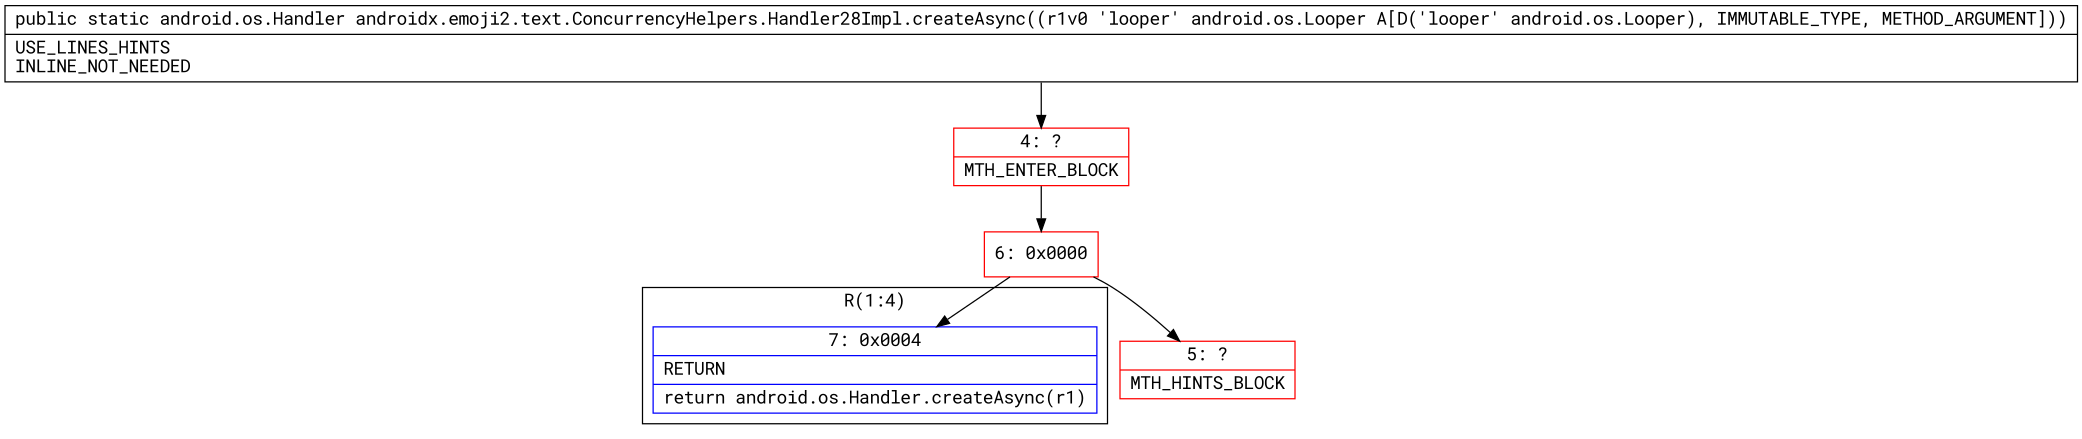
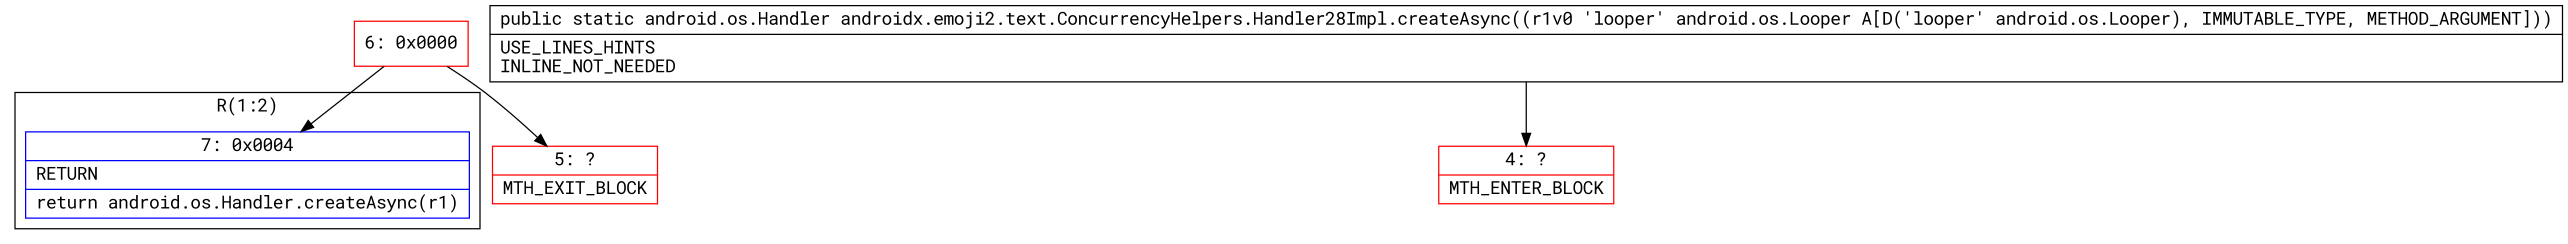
(1041, 202) -> none
(875, 302) -> (248, 107)
(1208, 384) -> (575, 189)
